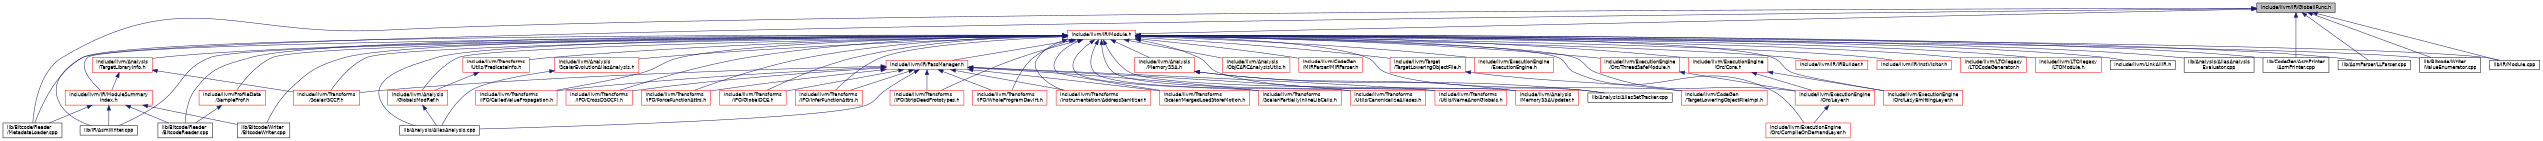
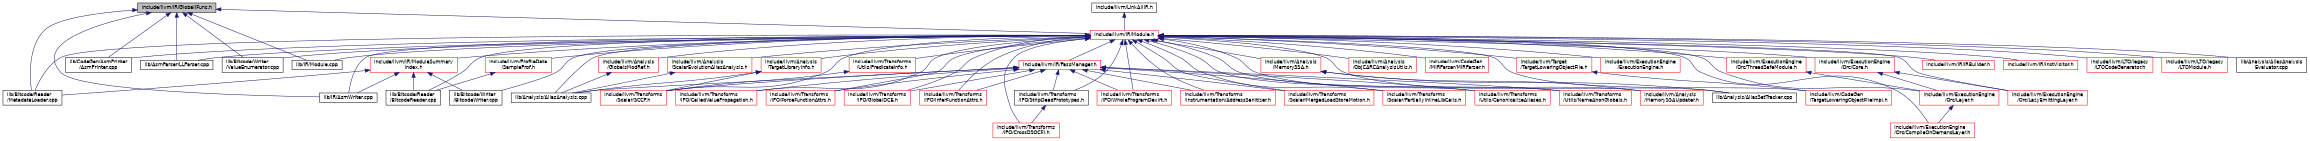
(1632, 39) -> (1124, 24)
(756, 77) -> (1037, 116)
(457, 81) -> (755, 81)
(115, 84) -> (667, 83)
(927, 98) -> (1051, 98)
